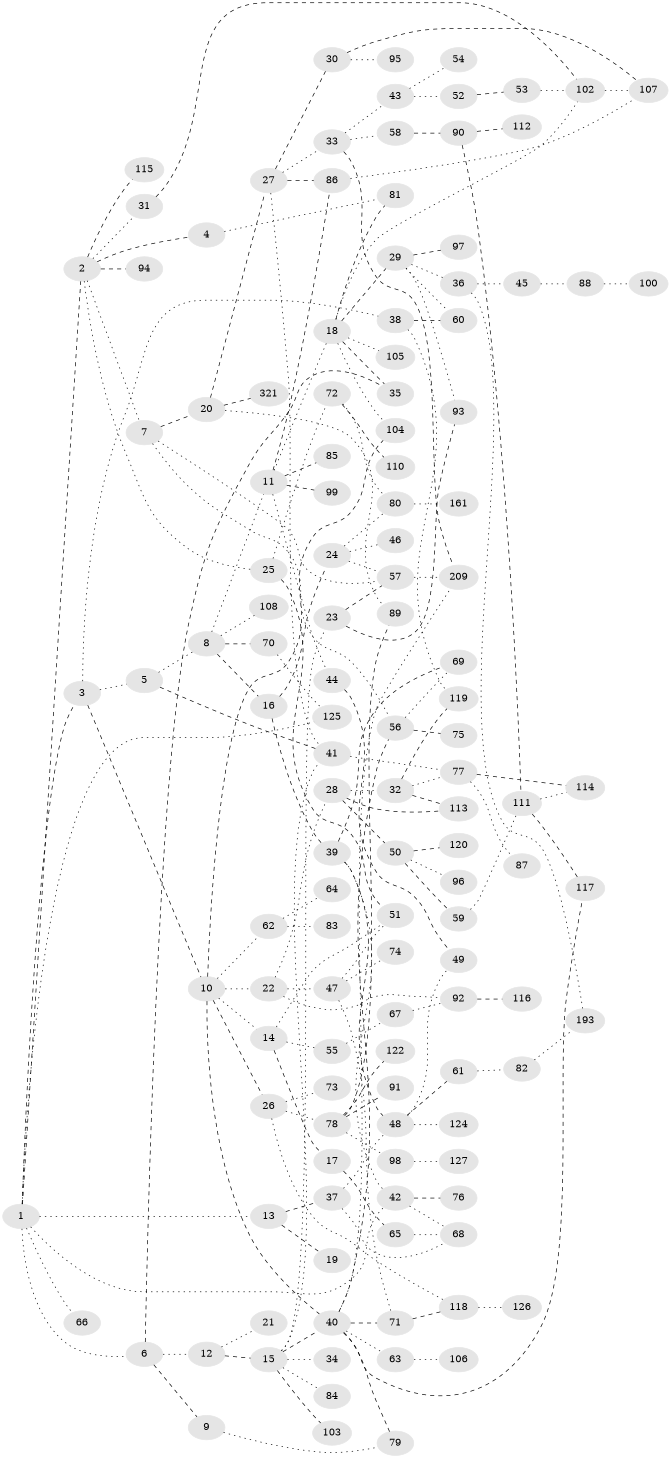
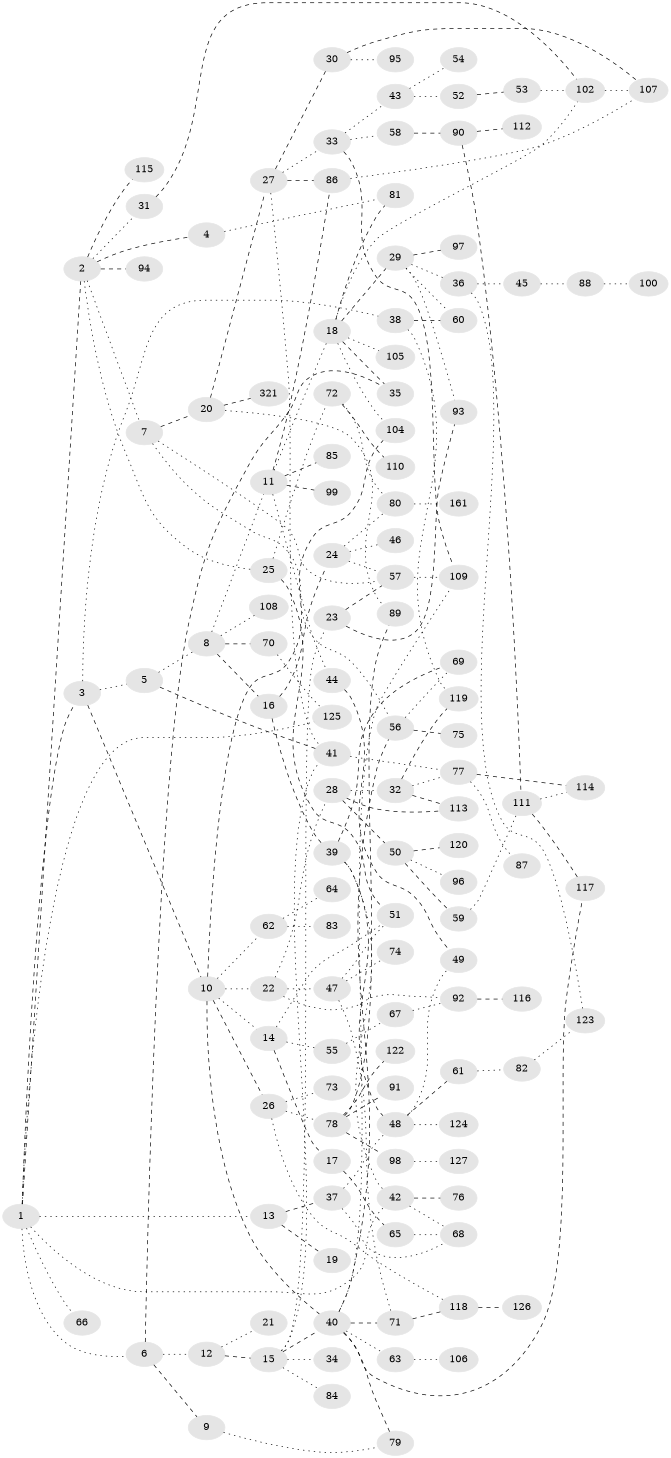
(459, 577) -> (459, 577)
(585, 1021) -> (585, 1021)
(357, 1139) -> (357, 1139)
(490, 1307) -> (490, 1307)
(332, 1433) -> none
